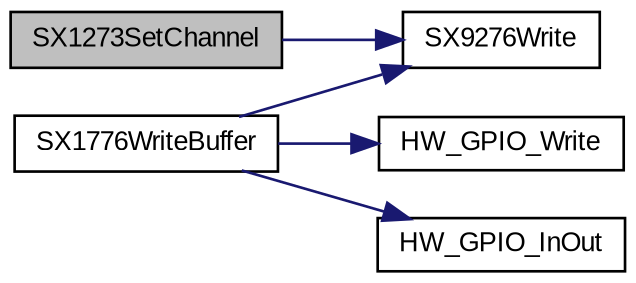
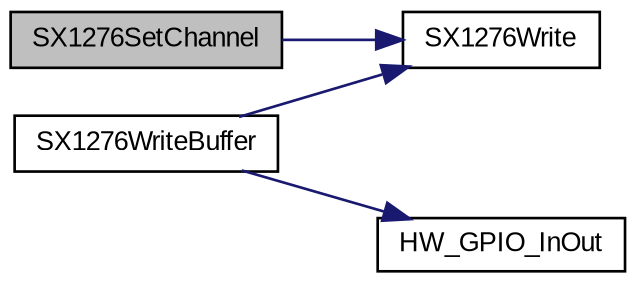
(146, 40) -> (146, 40)
(501, 40) -> (501, 40)
(146, 144) -> (146, 144)
(501, 144) -> none
